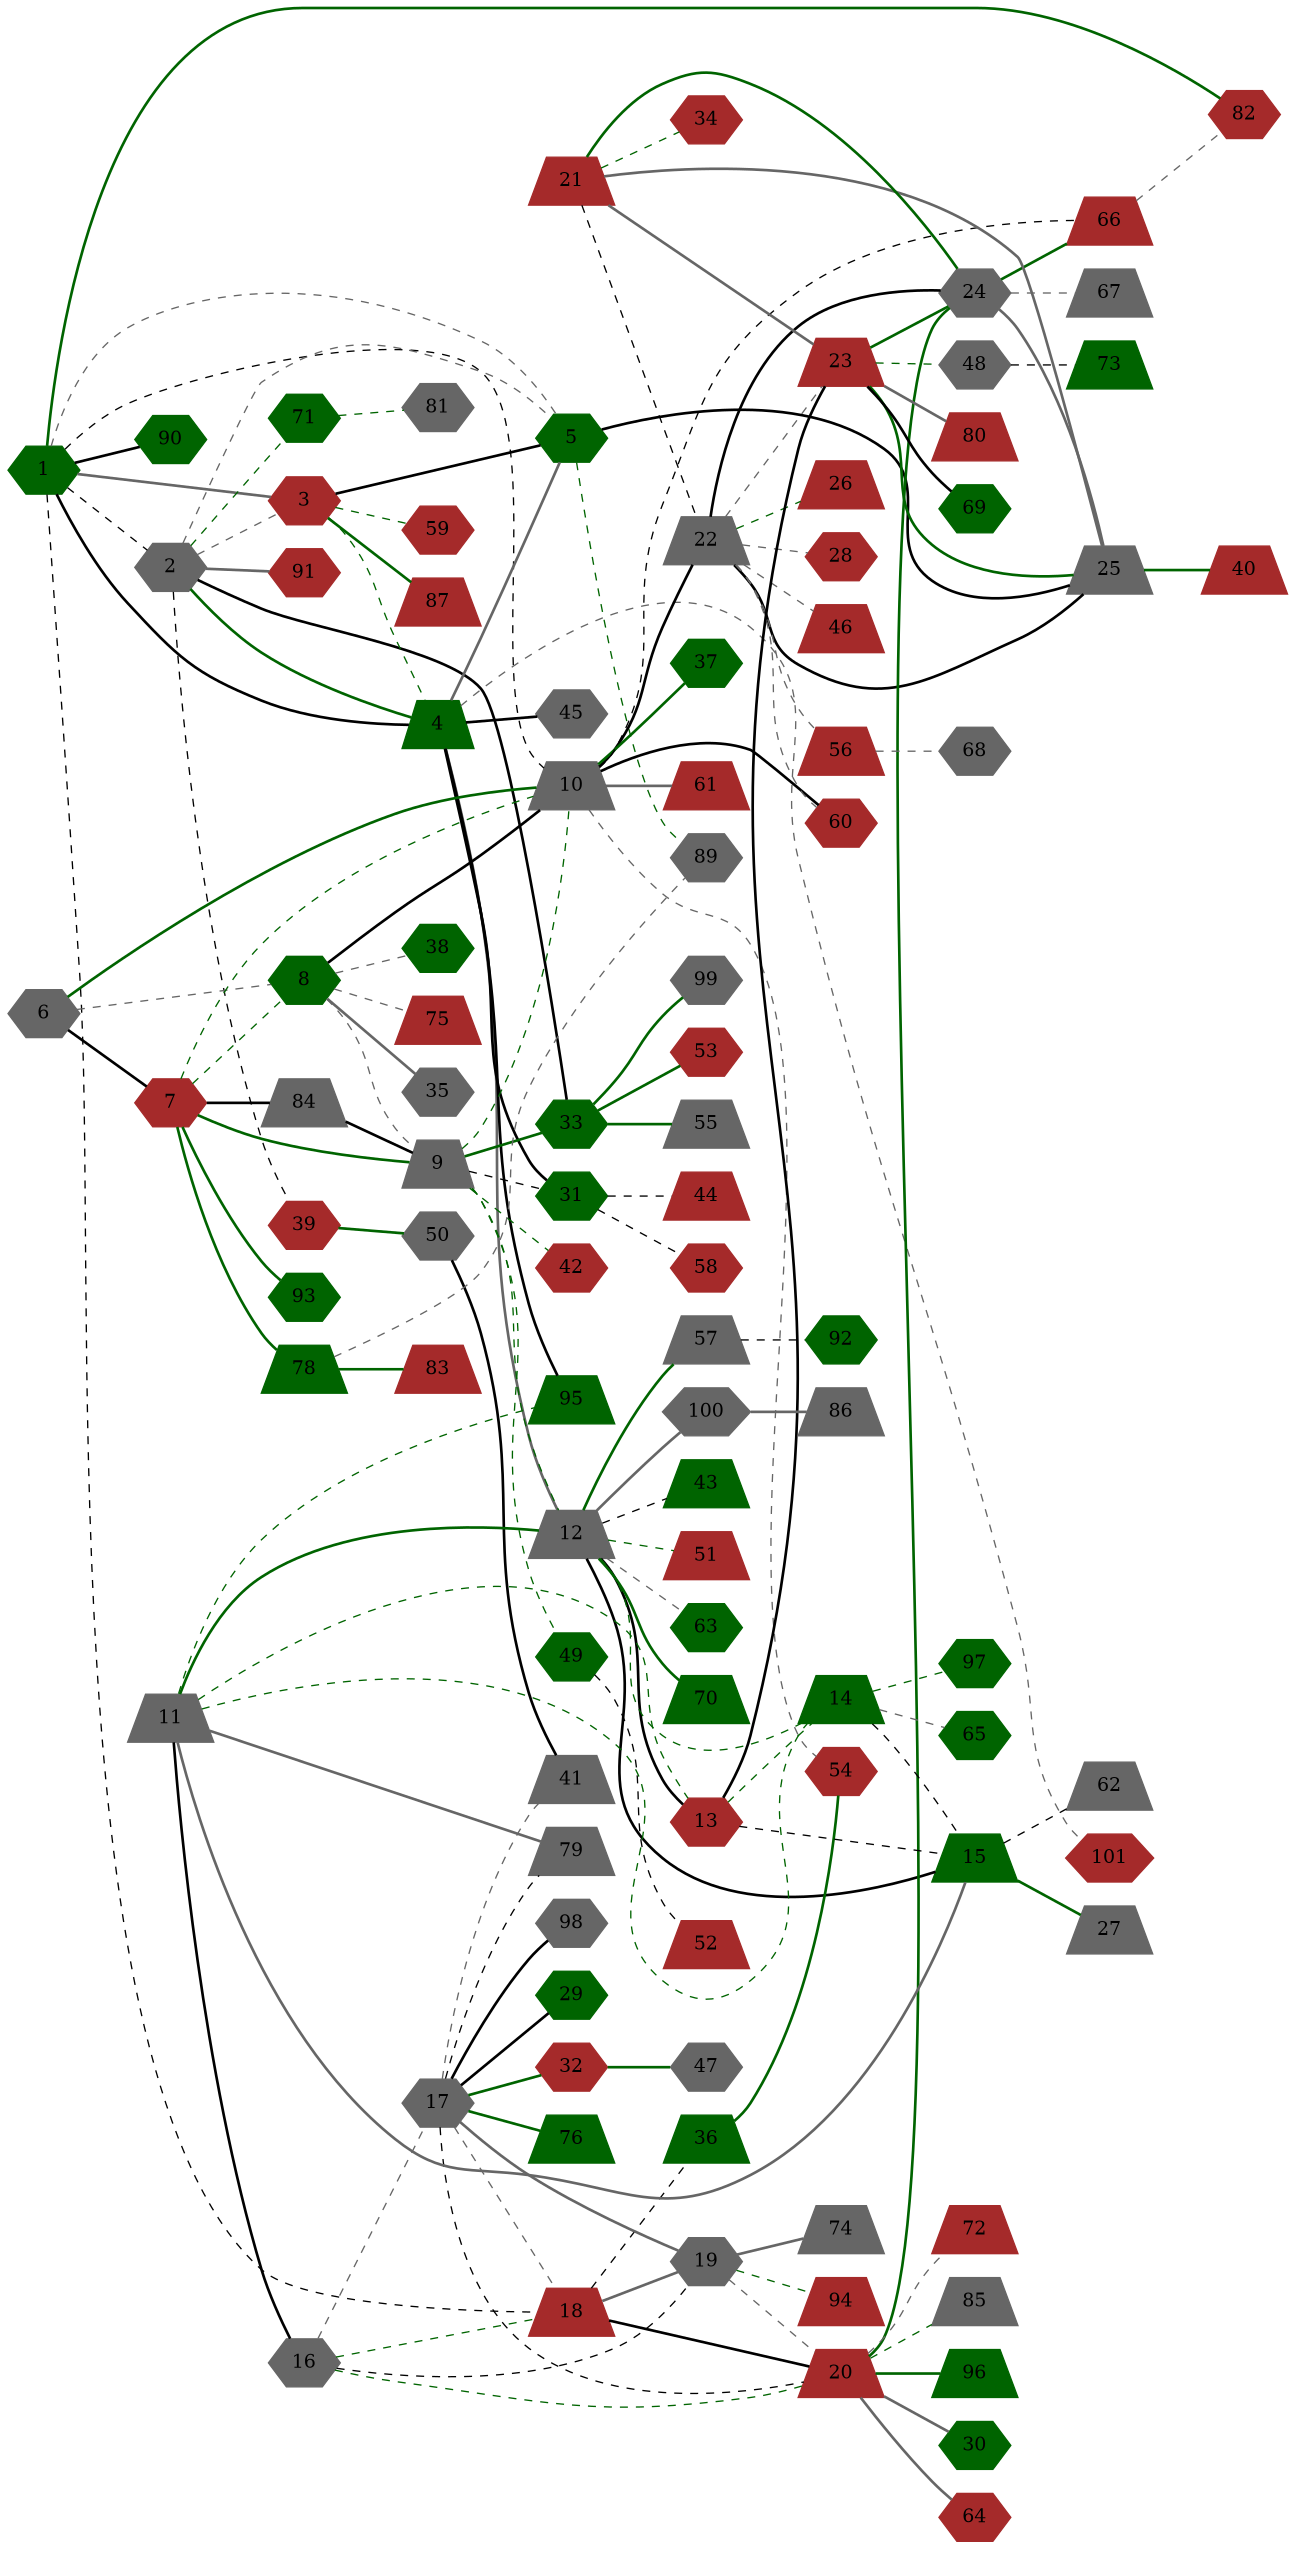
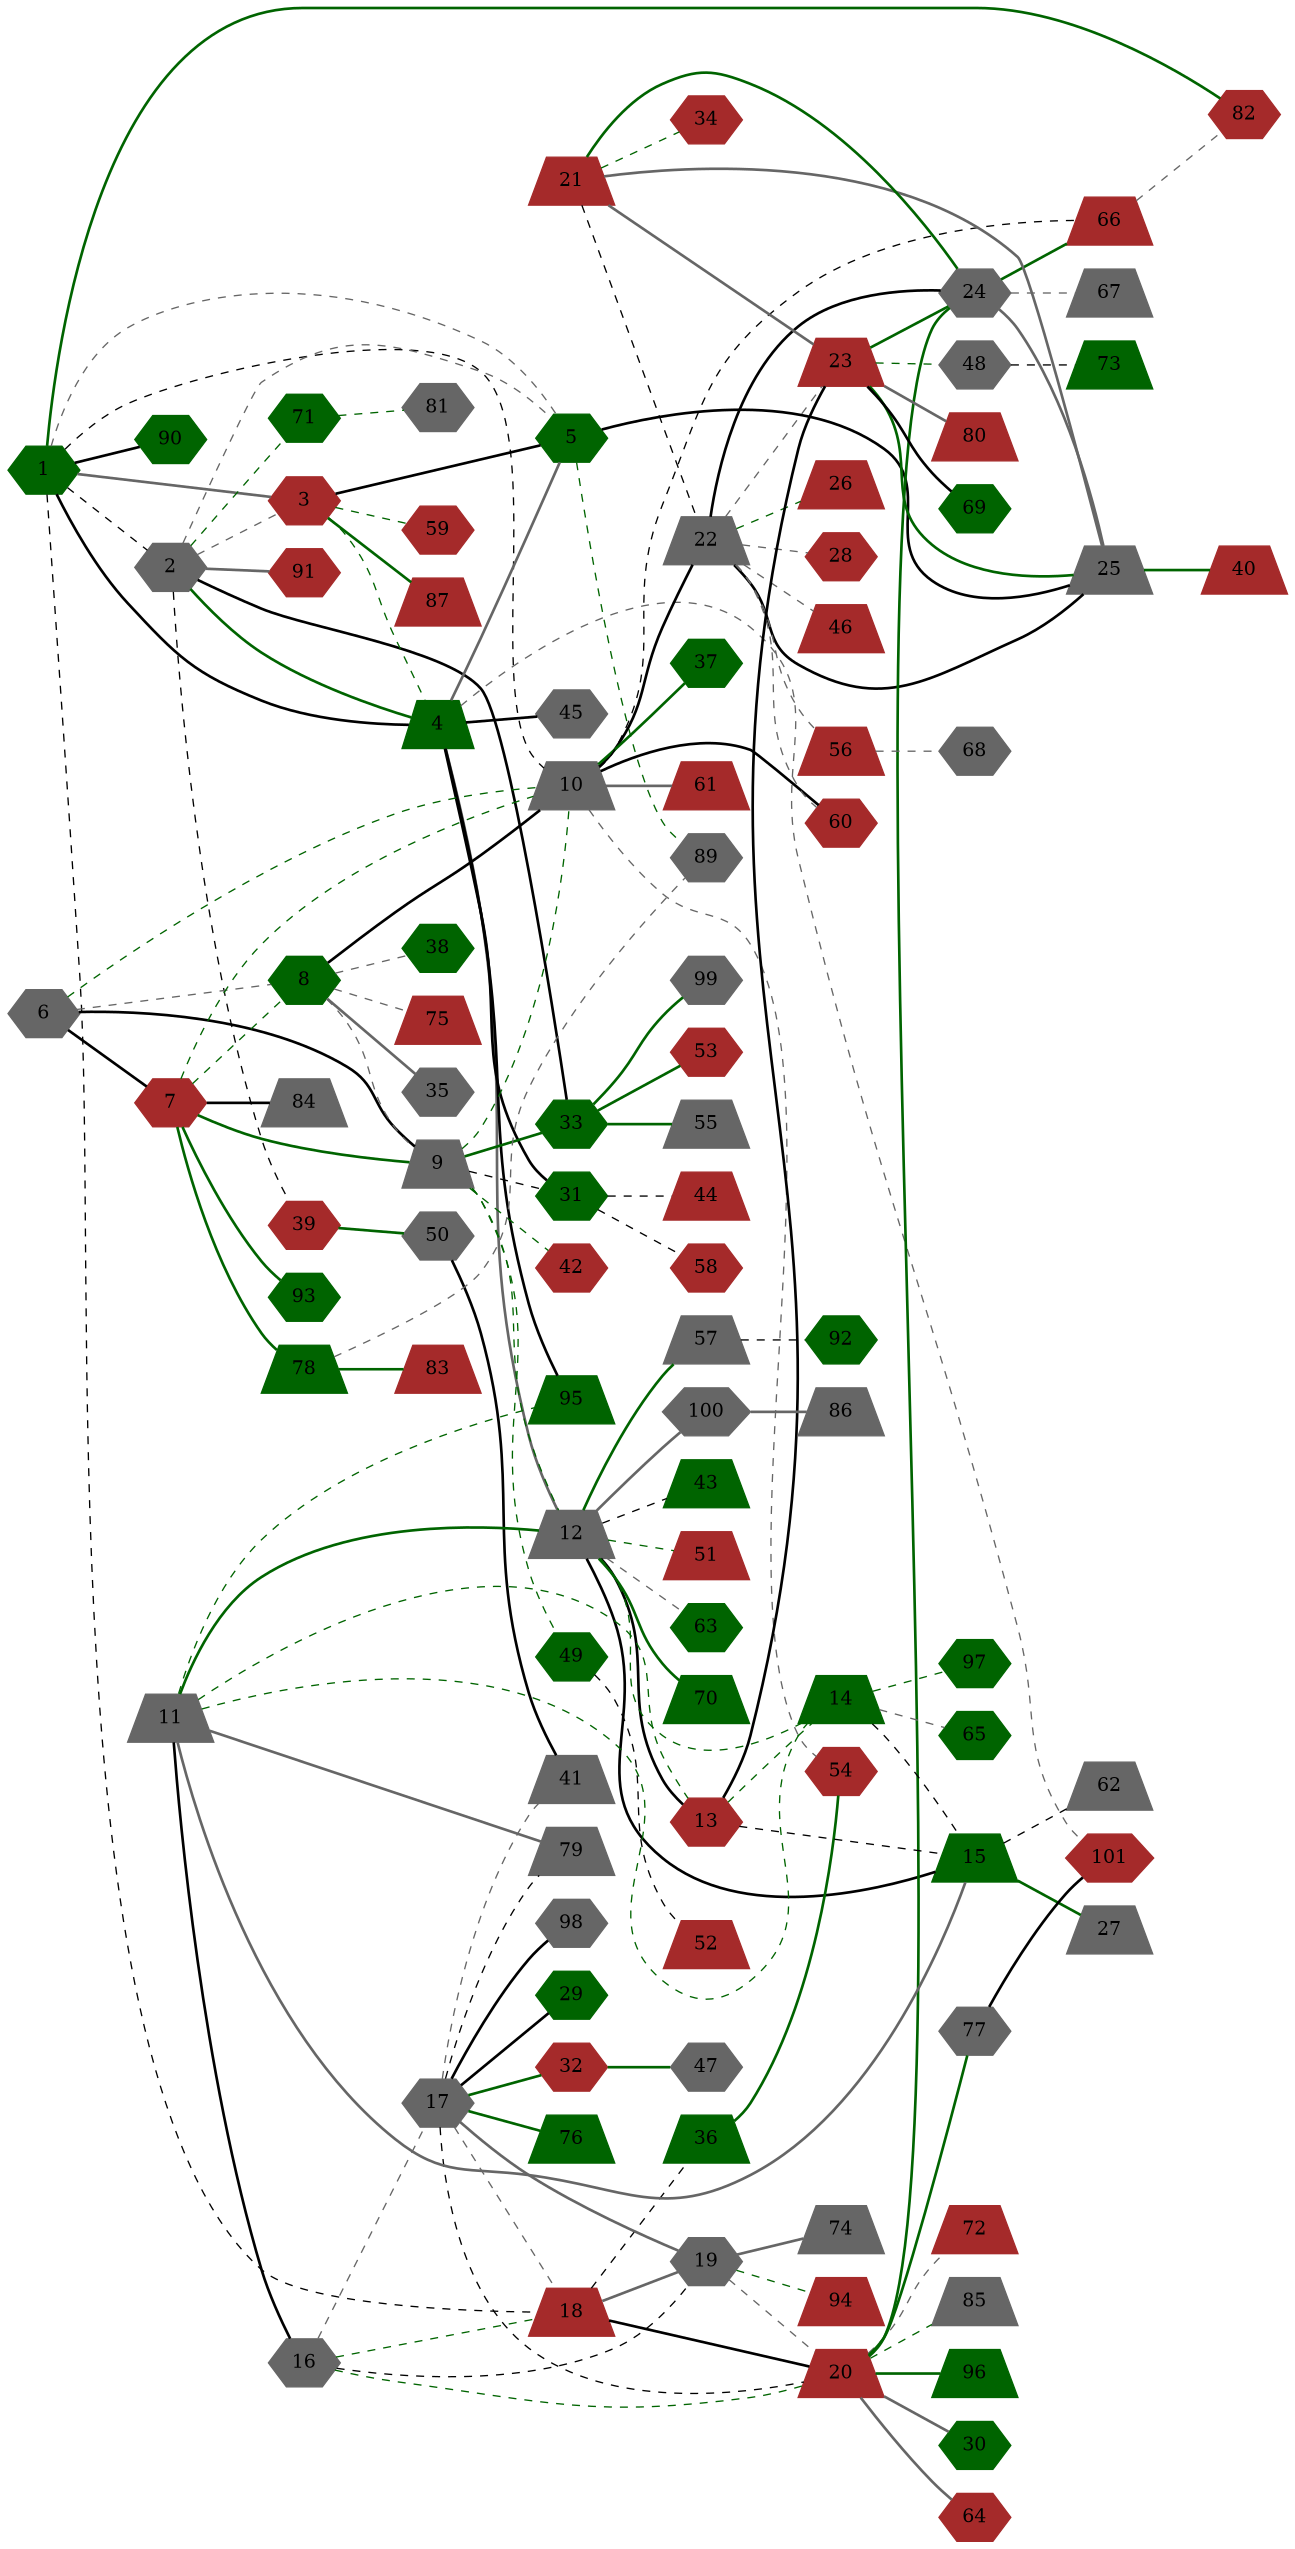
(289, 860) -> (289, 860)
(379, 1137) -> (268, 1034)
none -> (975, 2031)
